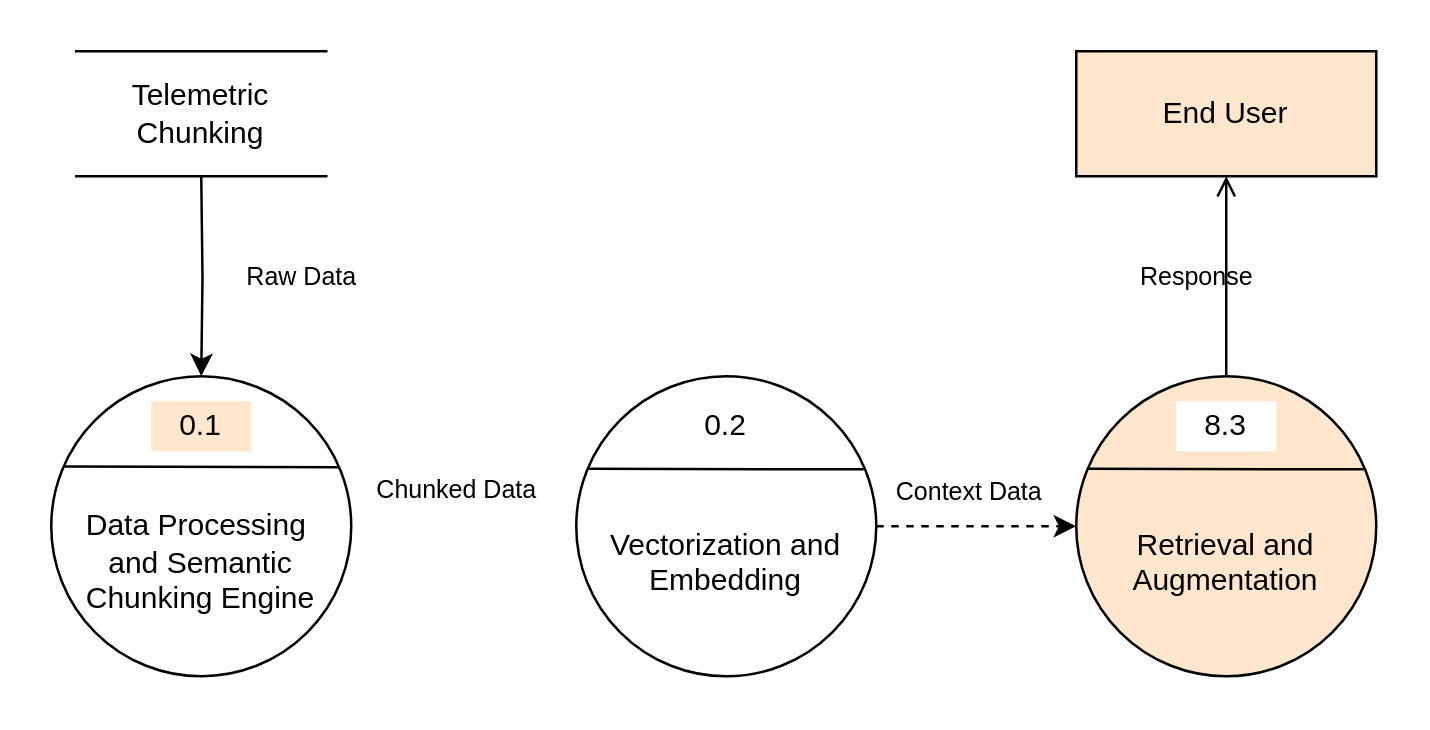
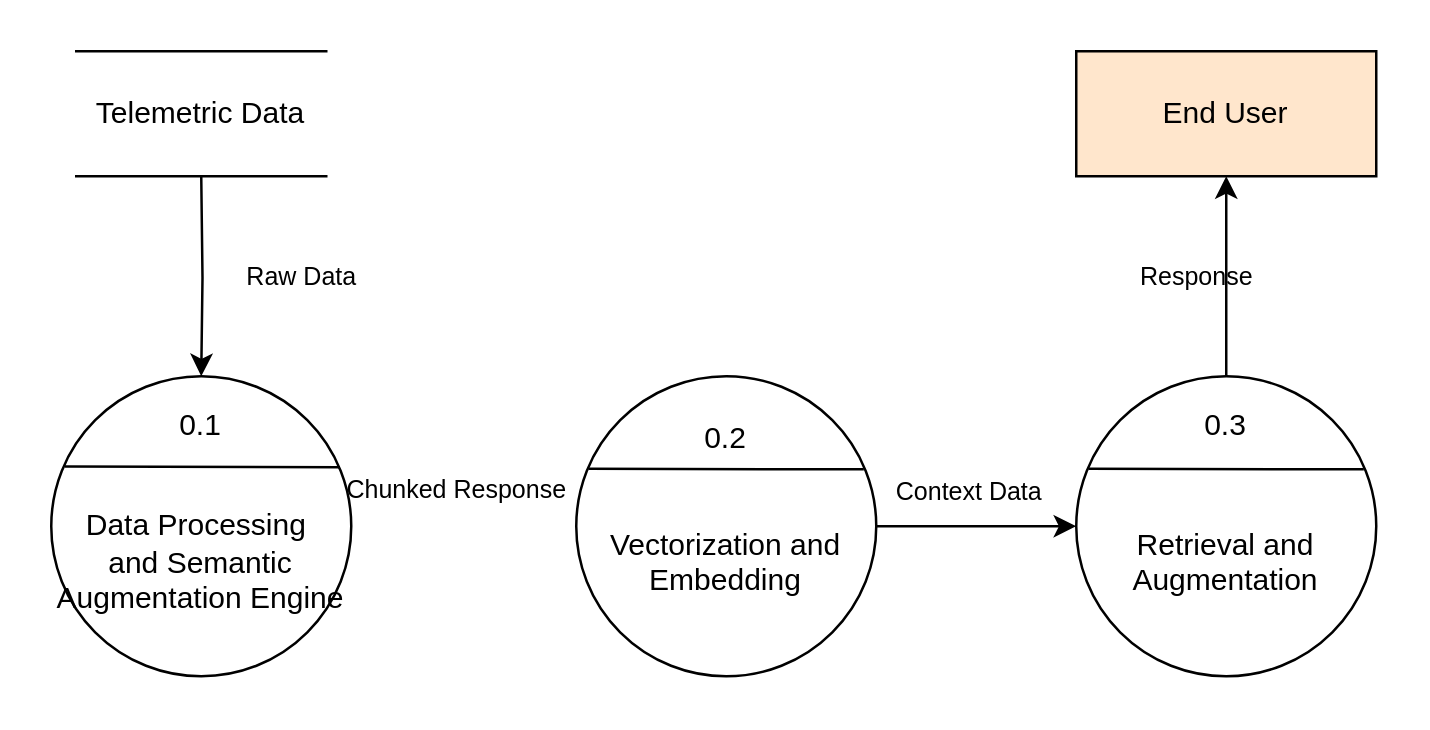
(201, 114) -> (201, 114)
(1226, 190) -> (1226, 194)
(201, 426) -> (201, 426)
(726, 426) -> (726, 439)
(1226, 426) -> (1226, 426)
(458, 489) -> (458, 489)
(201, 526) -> (201, 526)
(967, 526) -> (967, 526)
(1226, 526) -> (1226, 526)
